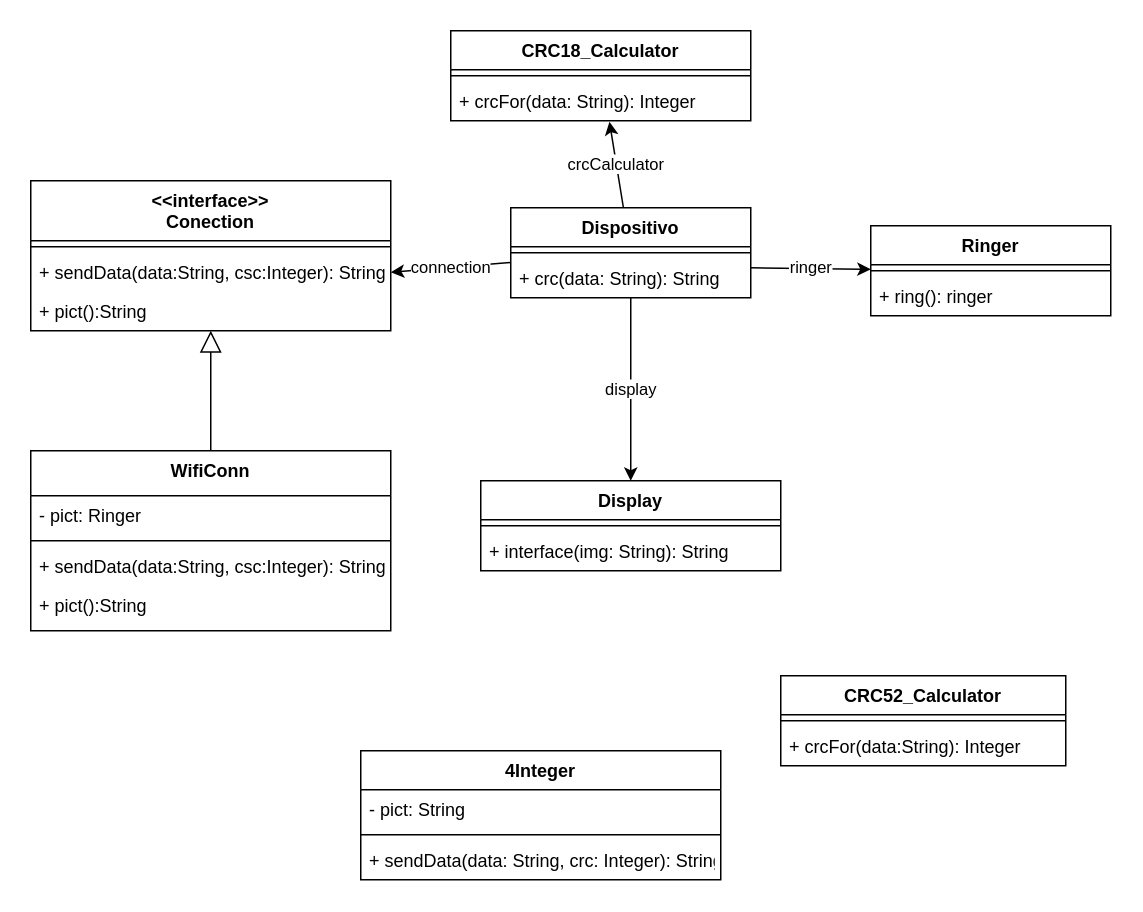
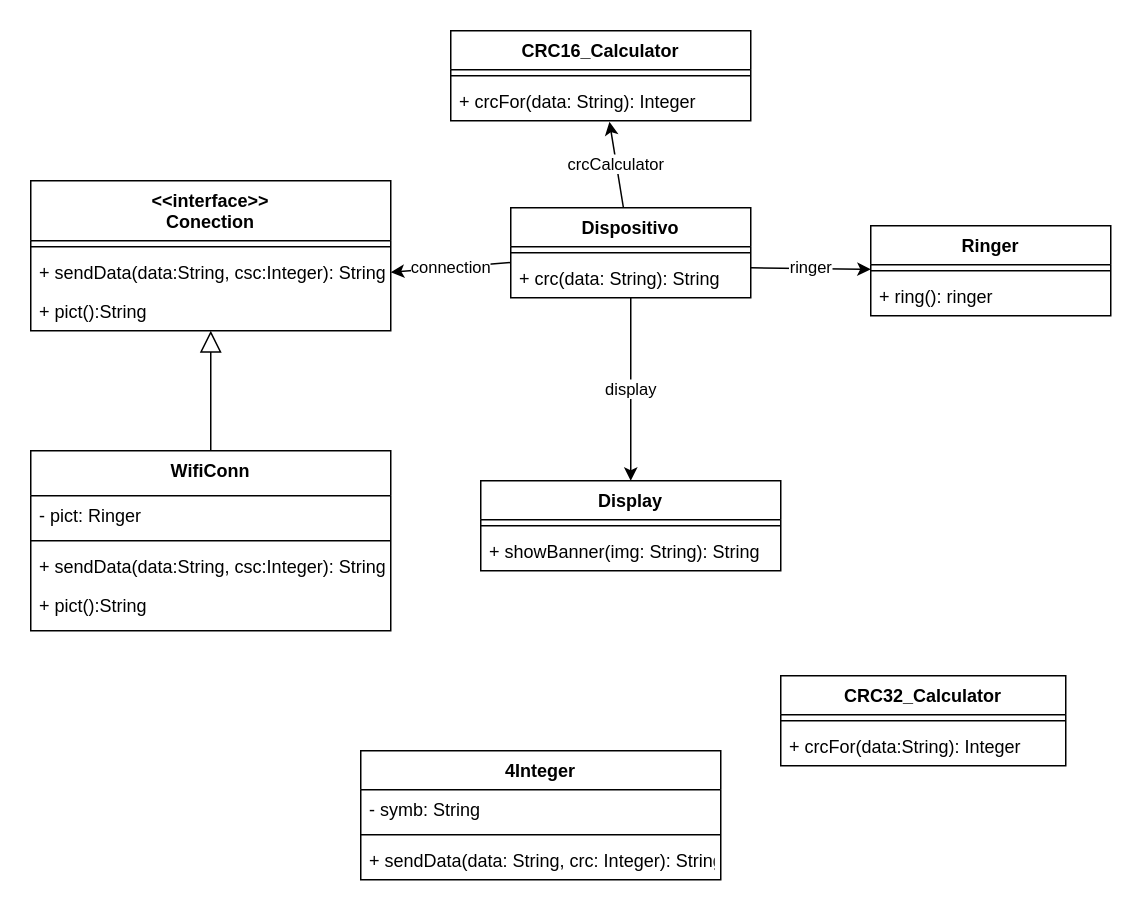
(600, 51) -> (600, 51)
(629, 552) -> (637, 552)
(923, 696) -> (923, 696)
(428, 810) -> (430, 810)
